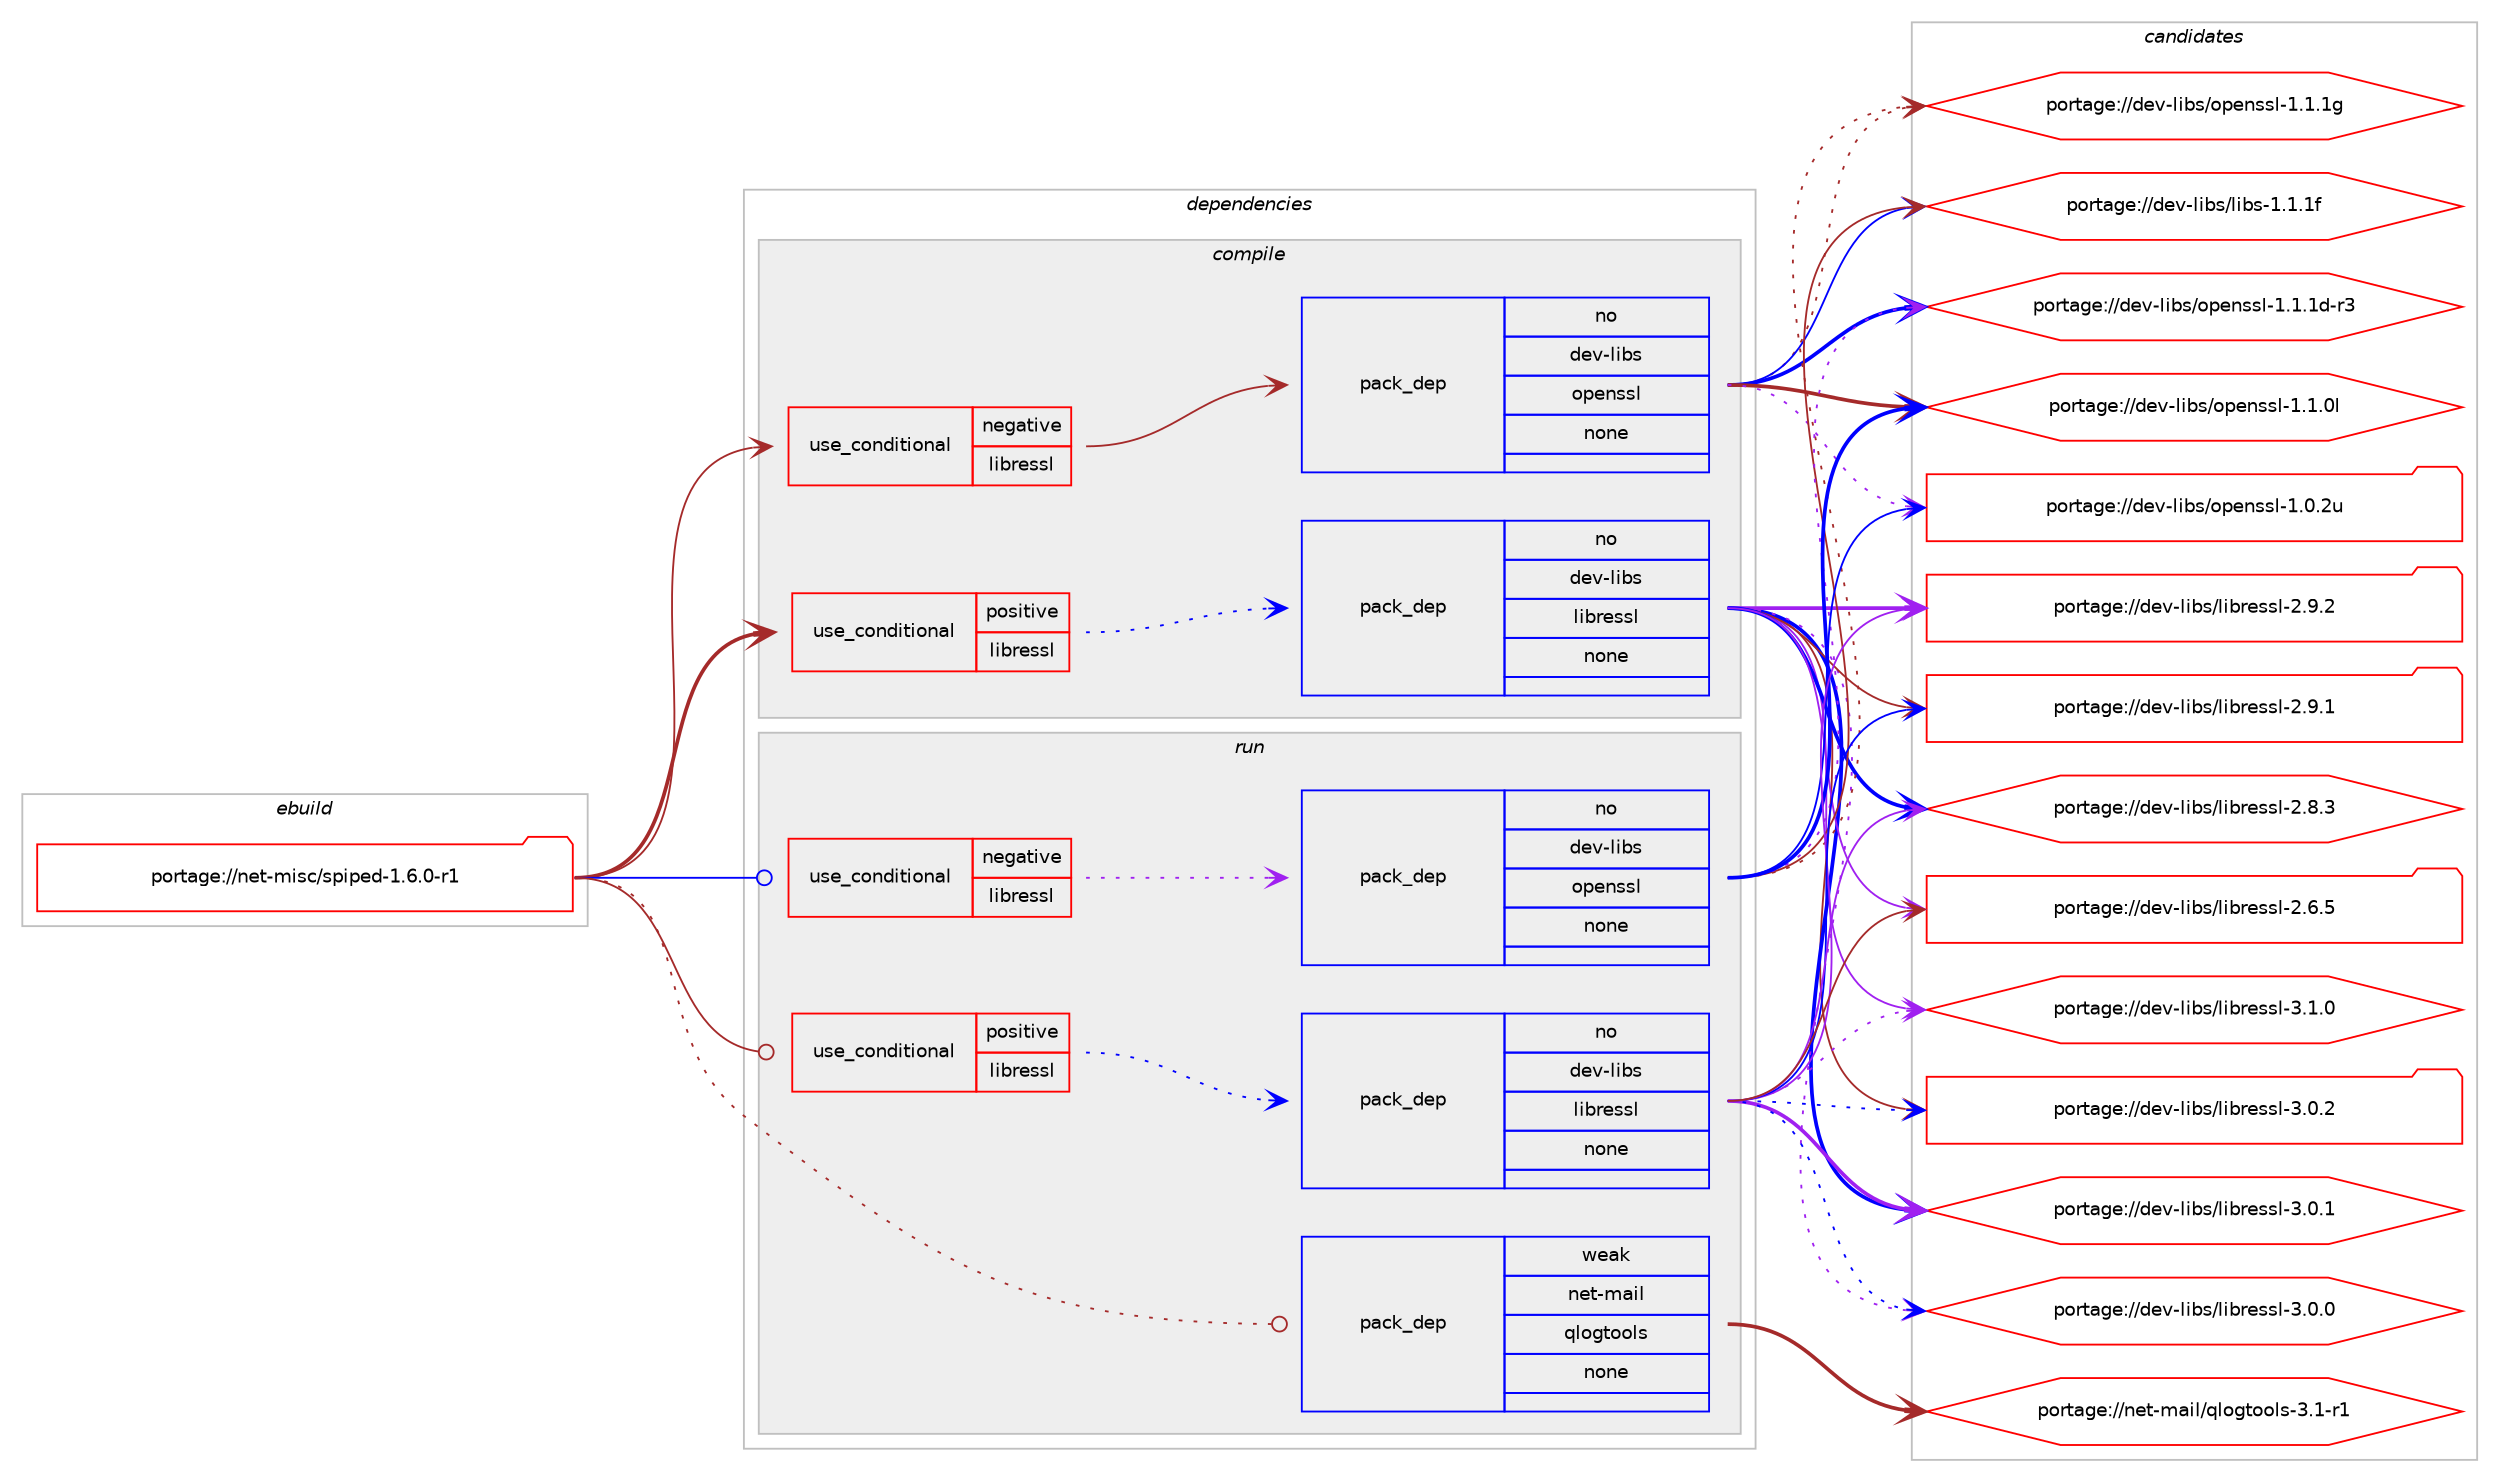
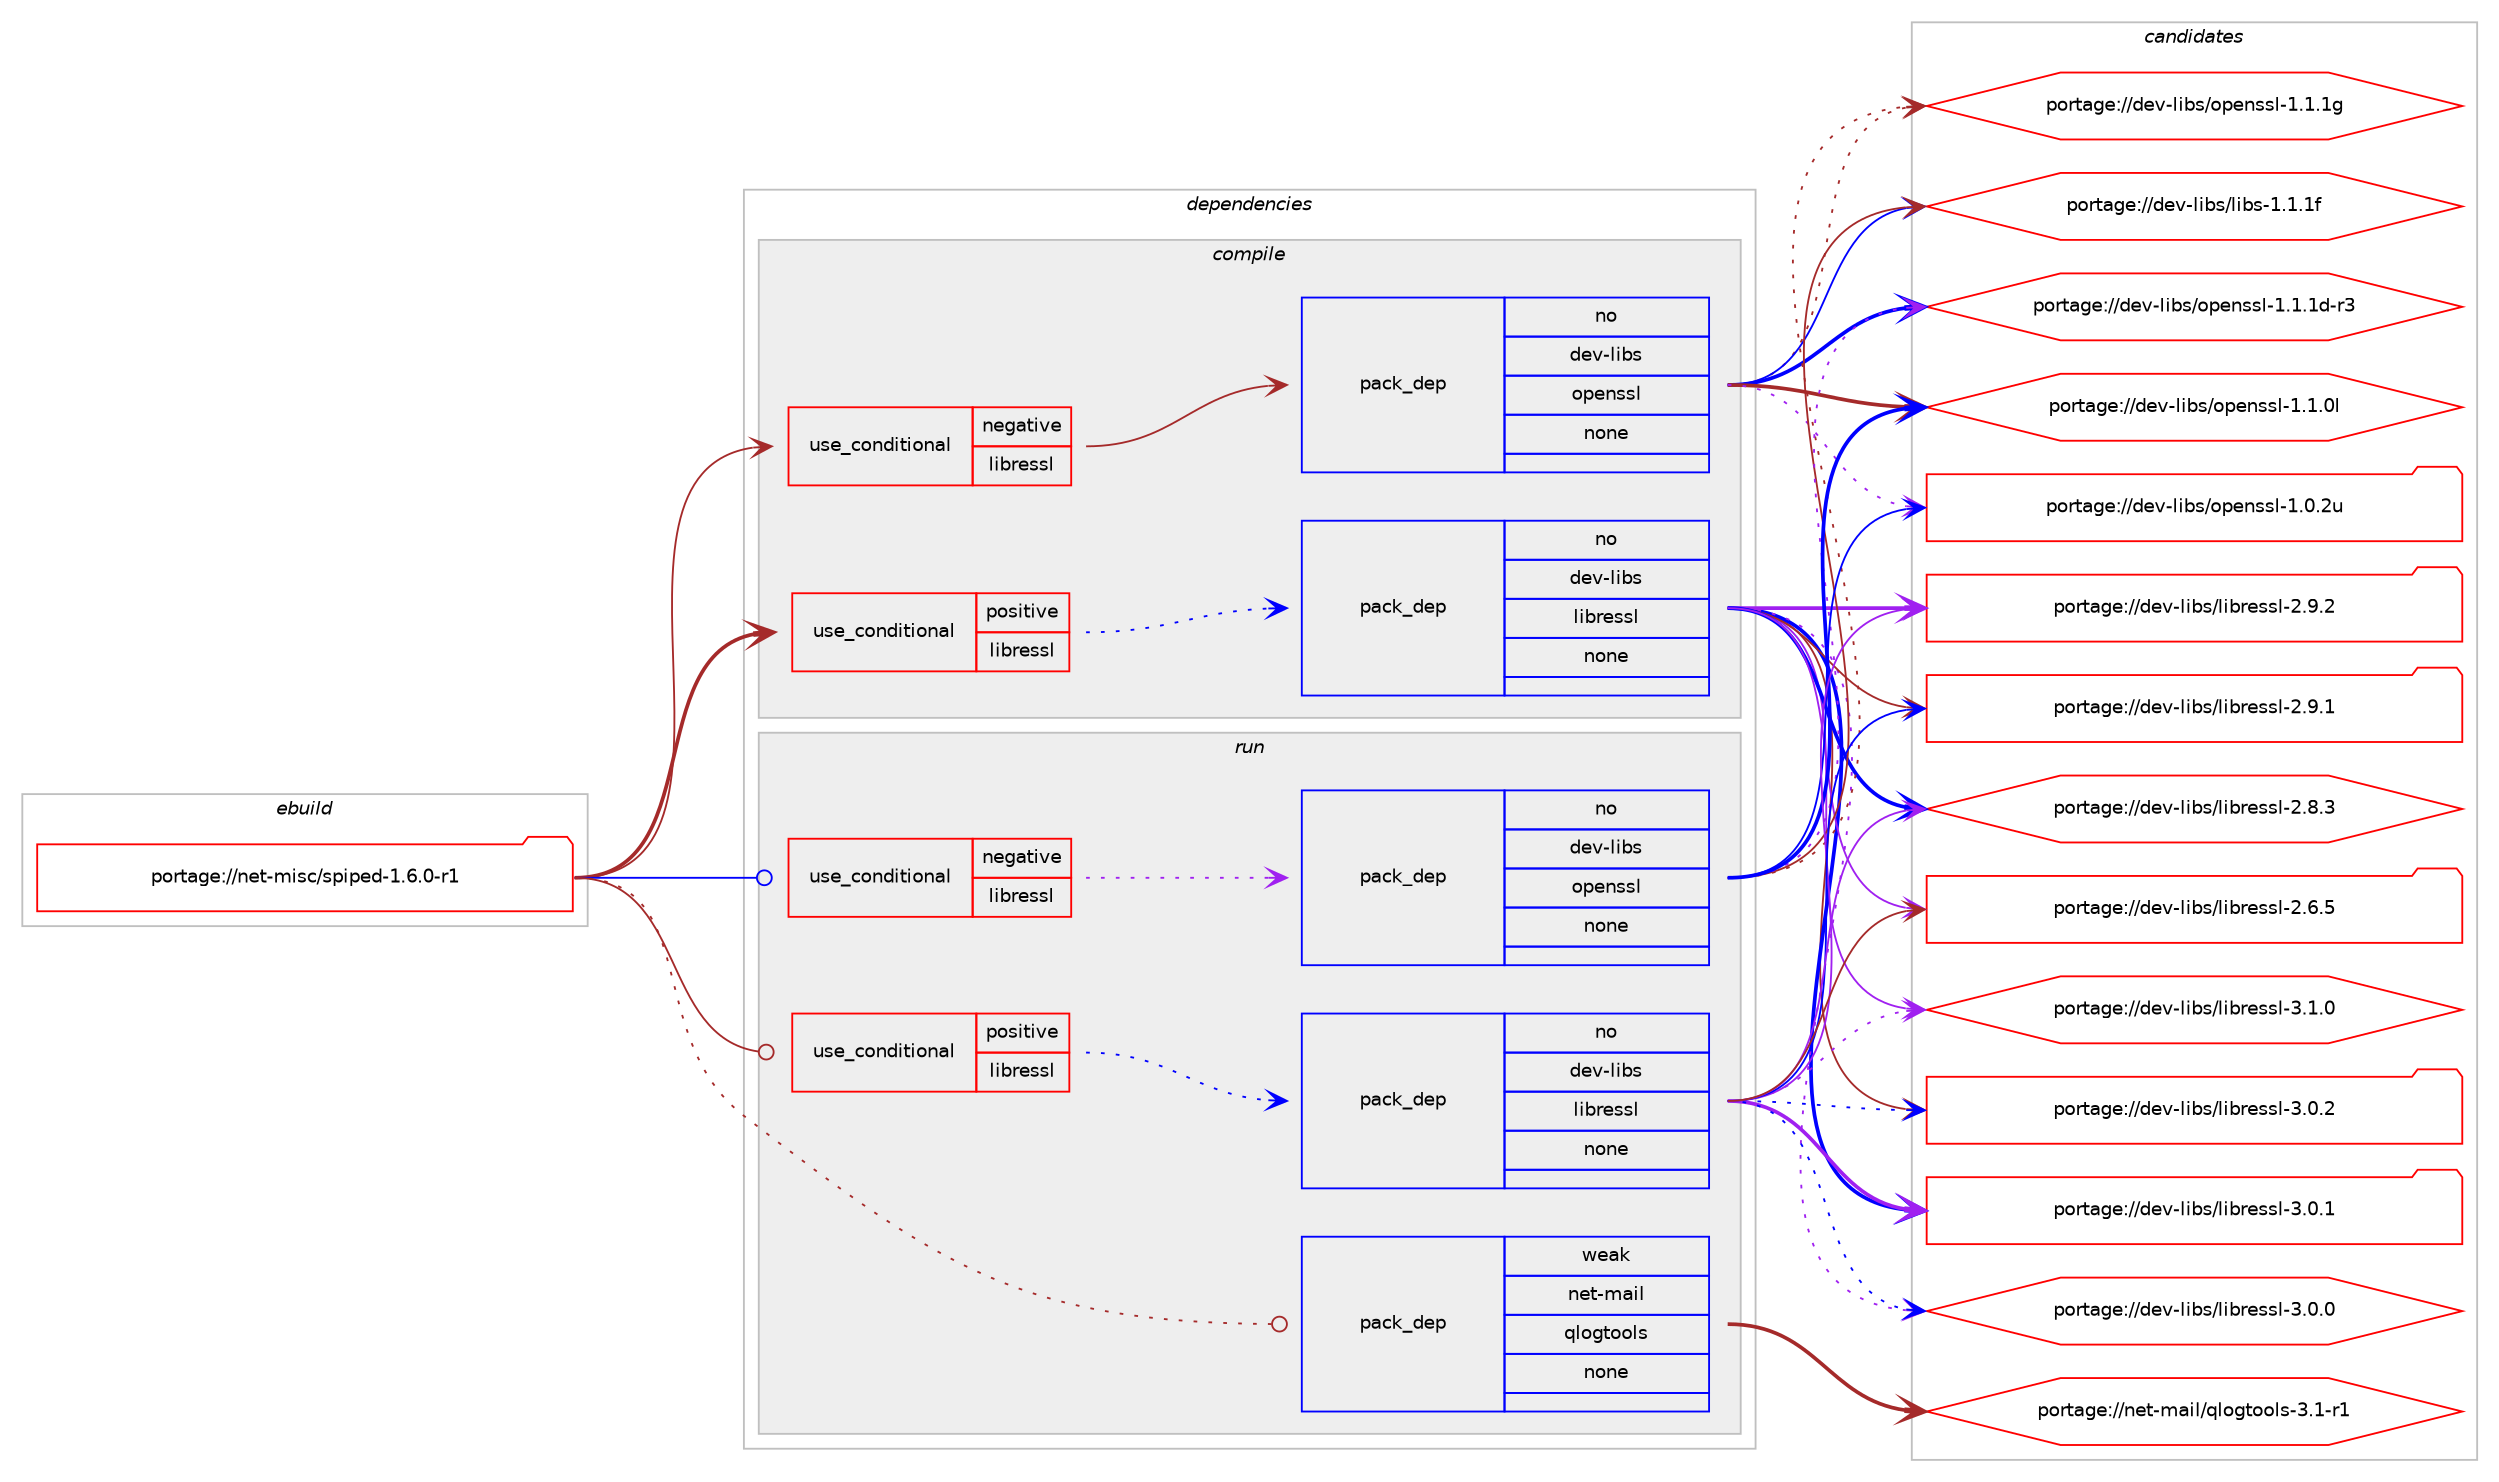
(2194, 1211) -> (2194, 1211)
